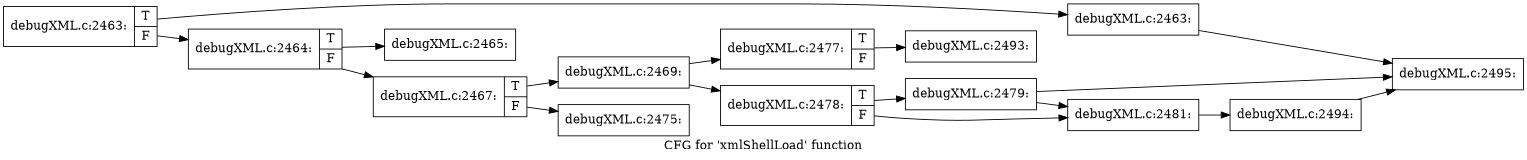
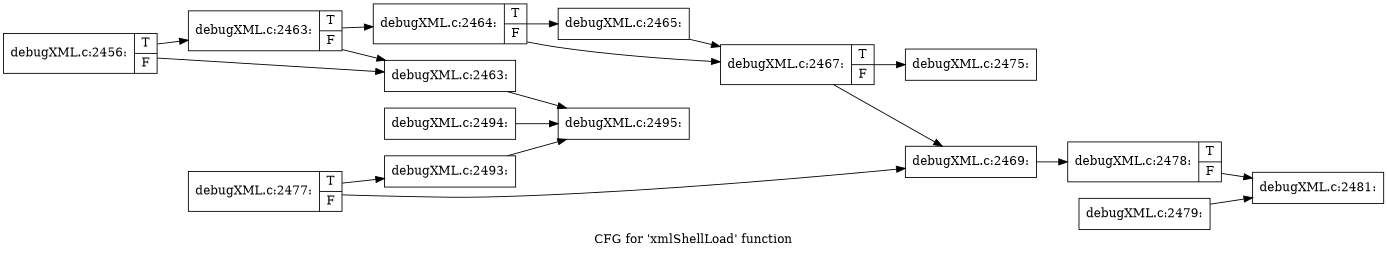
none -> (701, 42)
none -> (80, 53)
(700, 62) -> (620, 191)
(1210, 84) -> (533, 149)
(885, 100) -> none
(1210, 115) -> none
